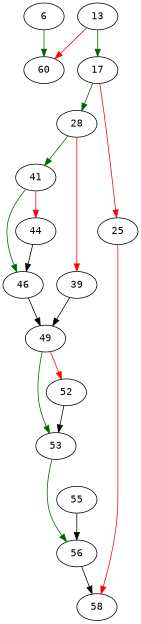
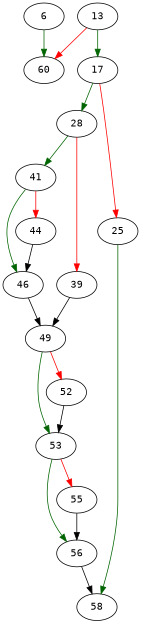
(118, 416) -> (118, 416)
none -> (65, 469)
